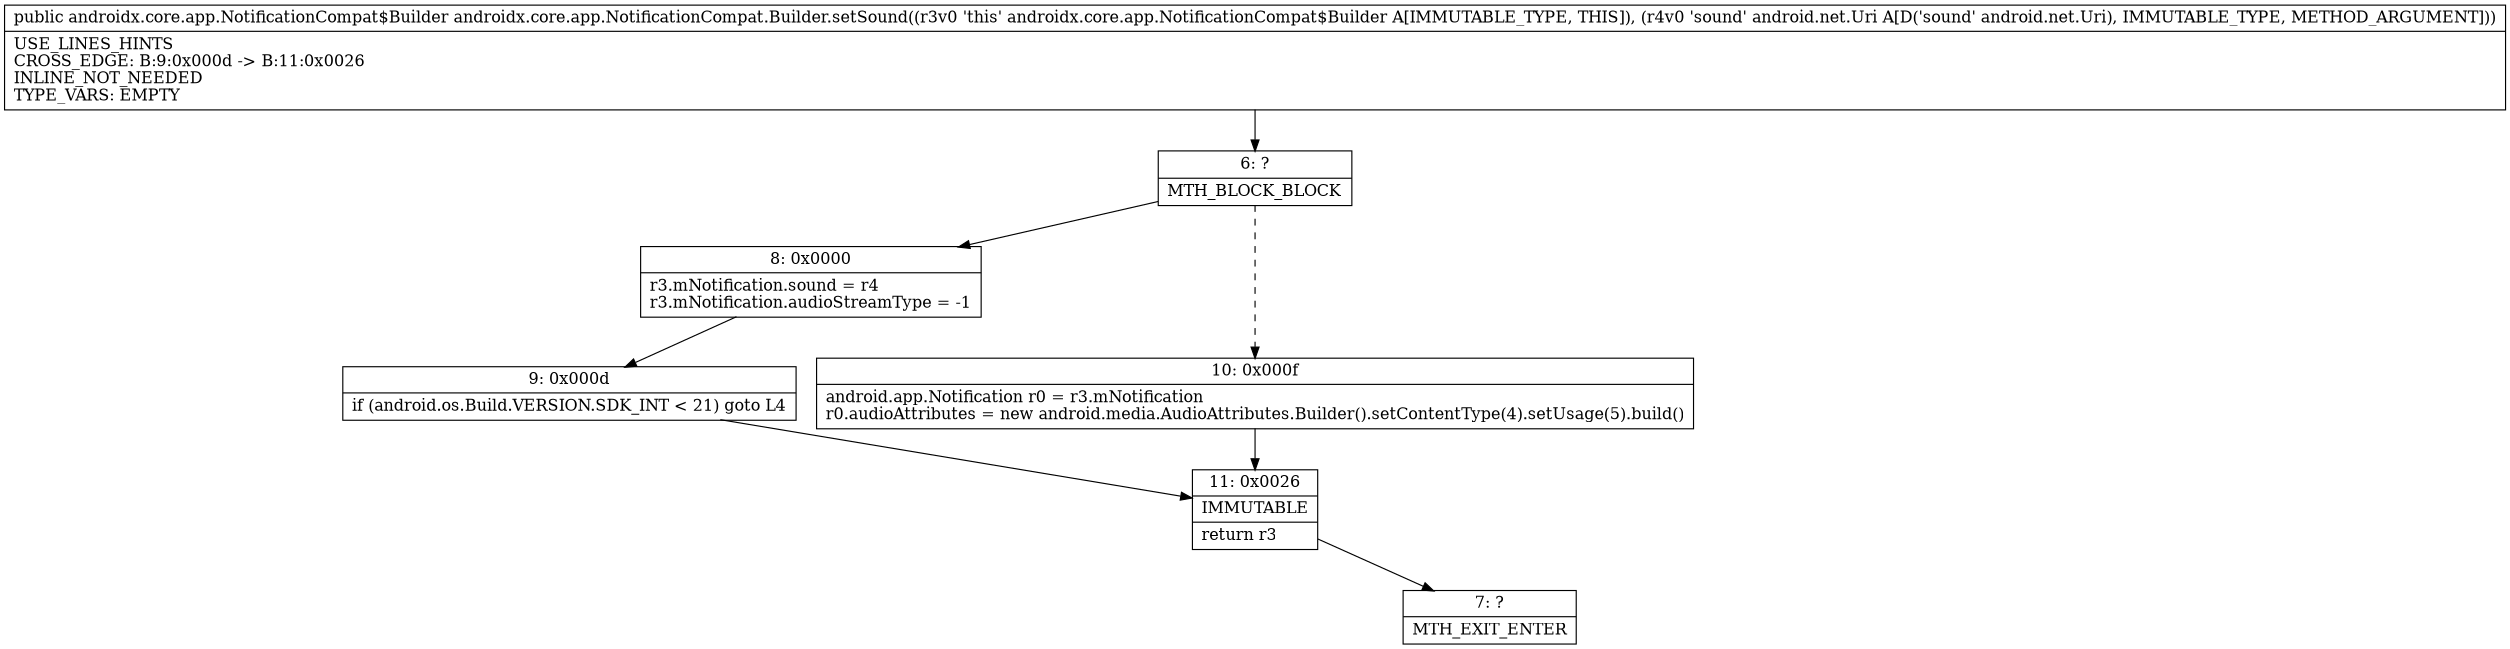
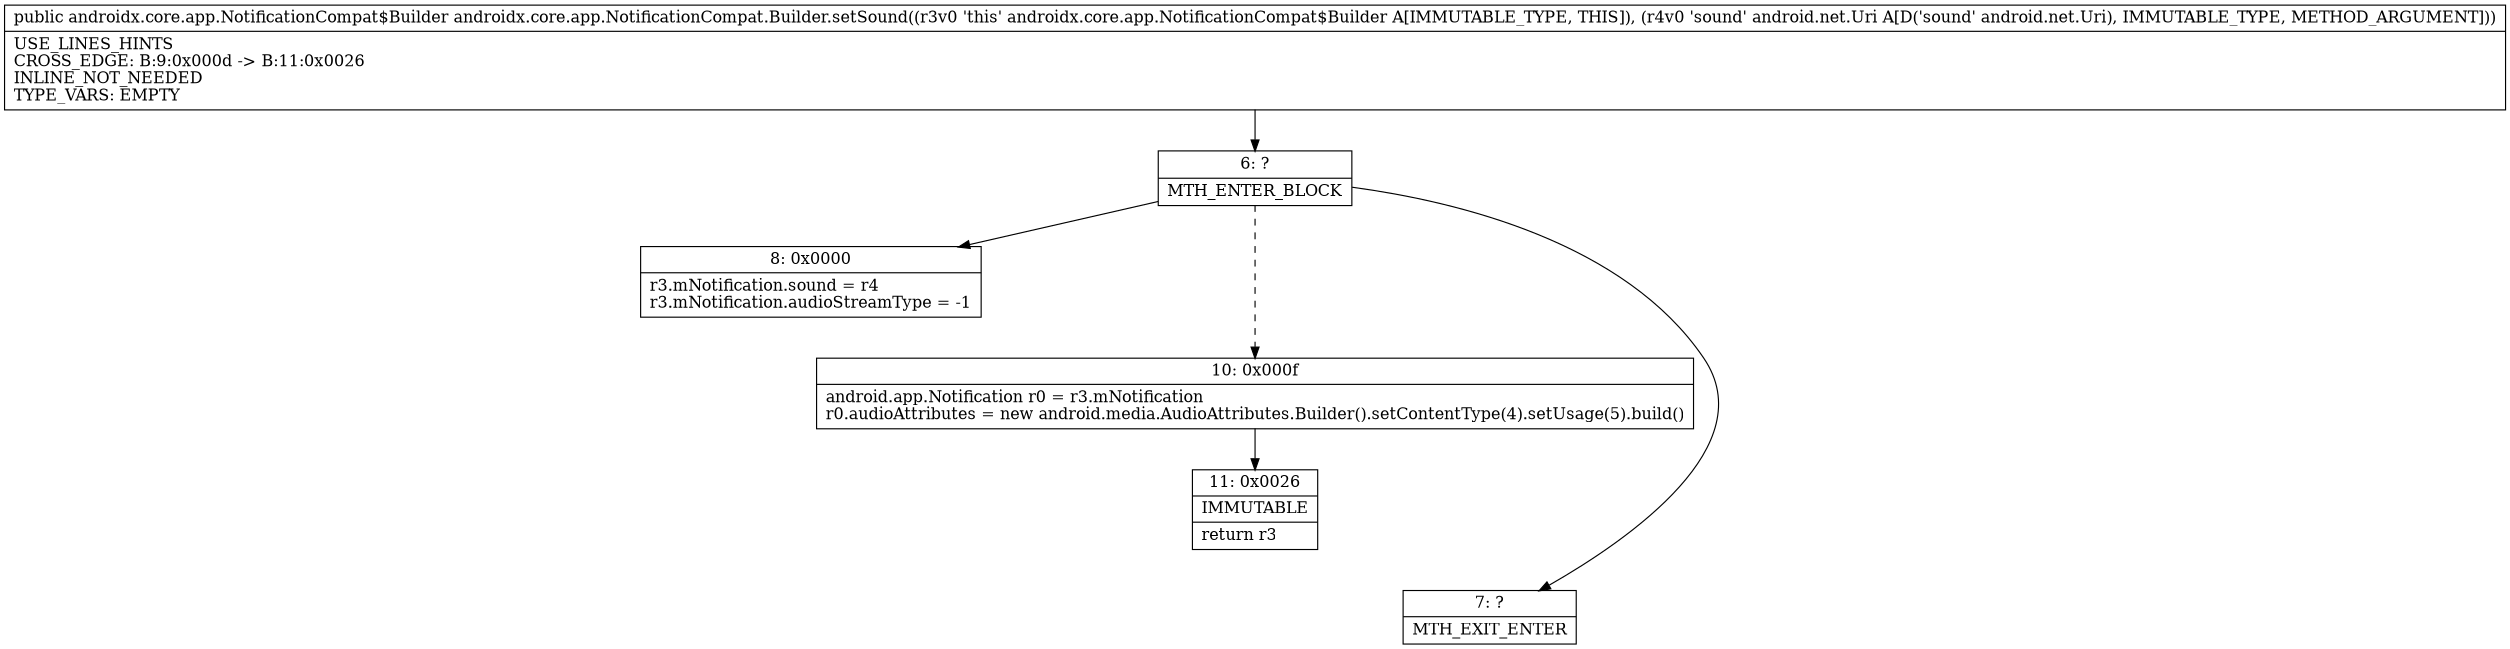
(1254, 191) -> (1255, 191)
(569, 393) -> none
(1371, 563) -> (1673, 321)
